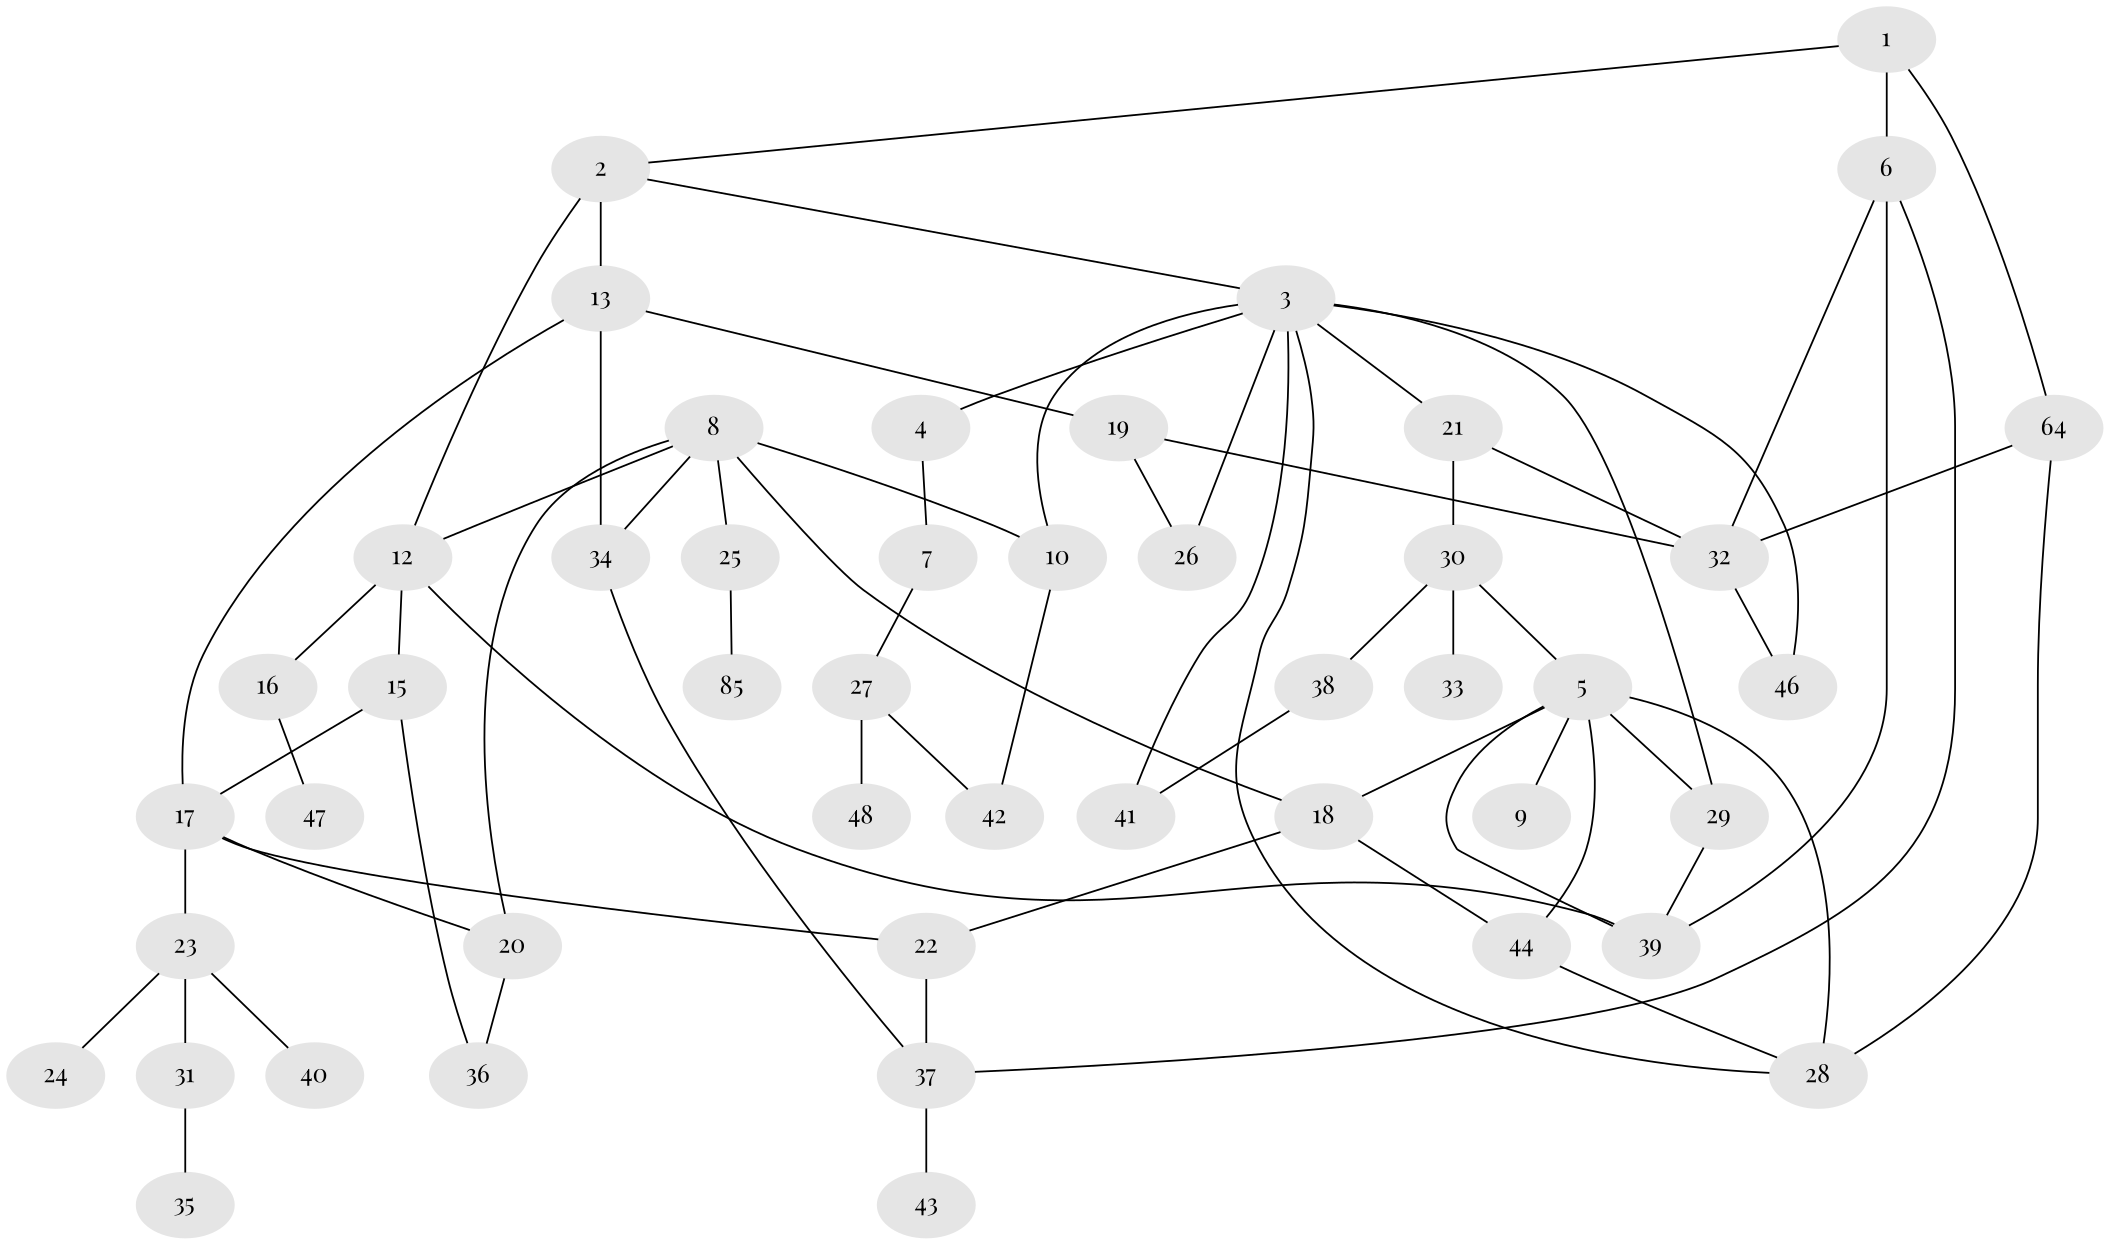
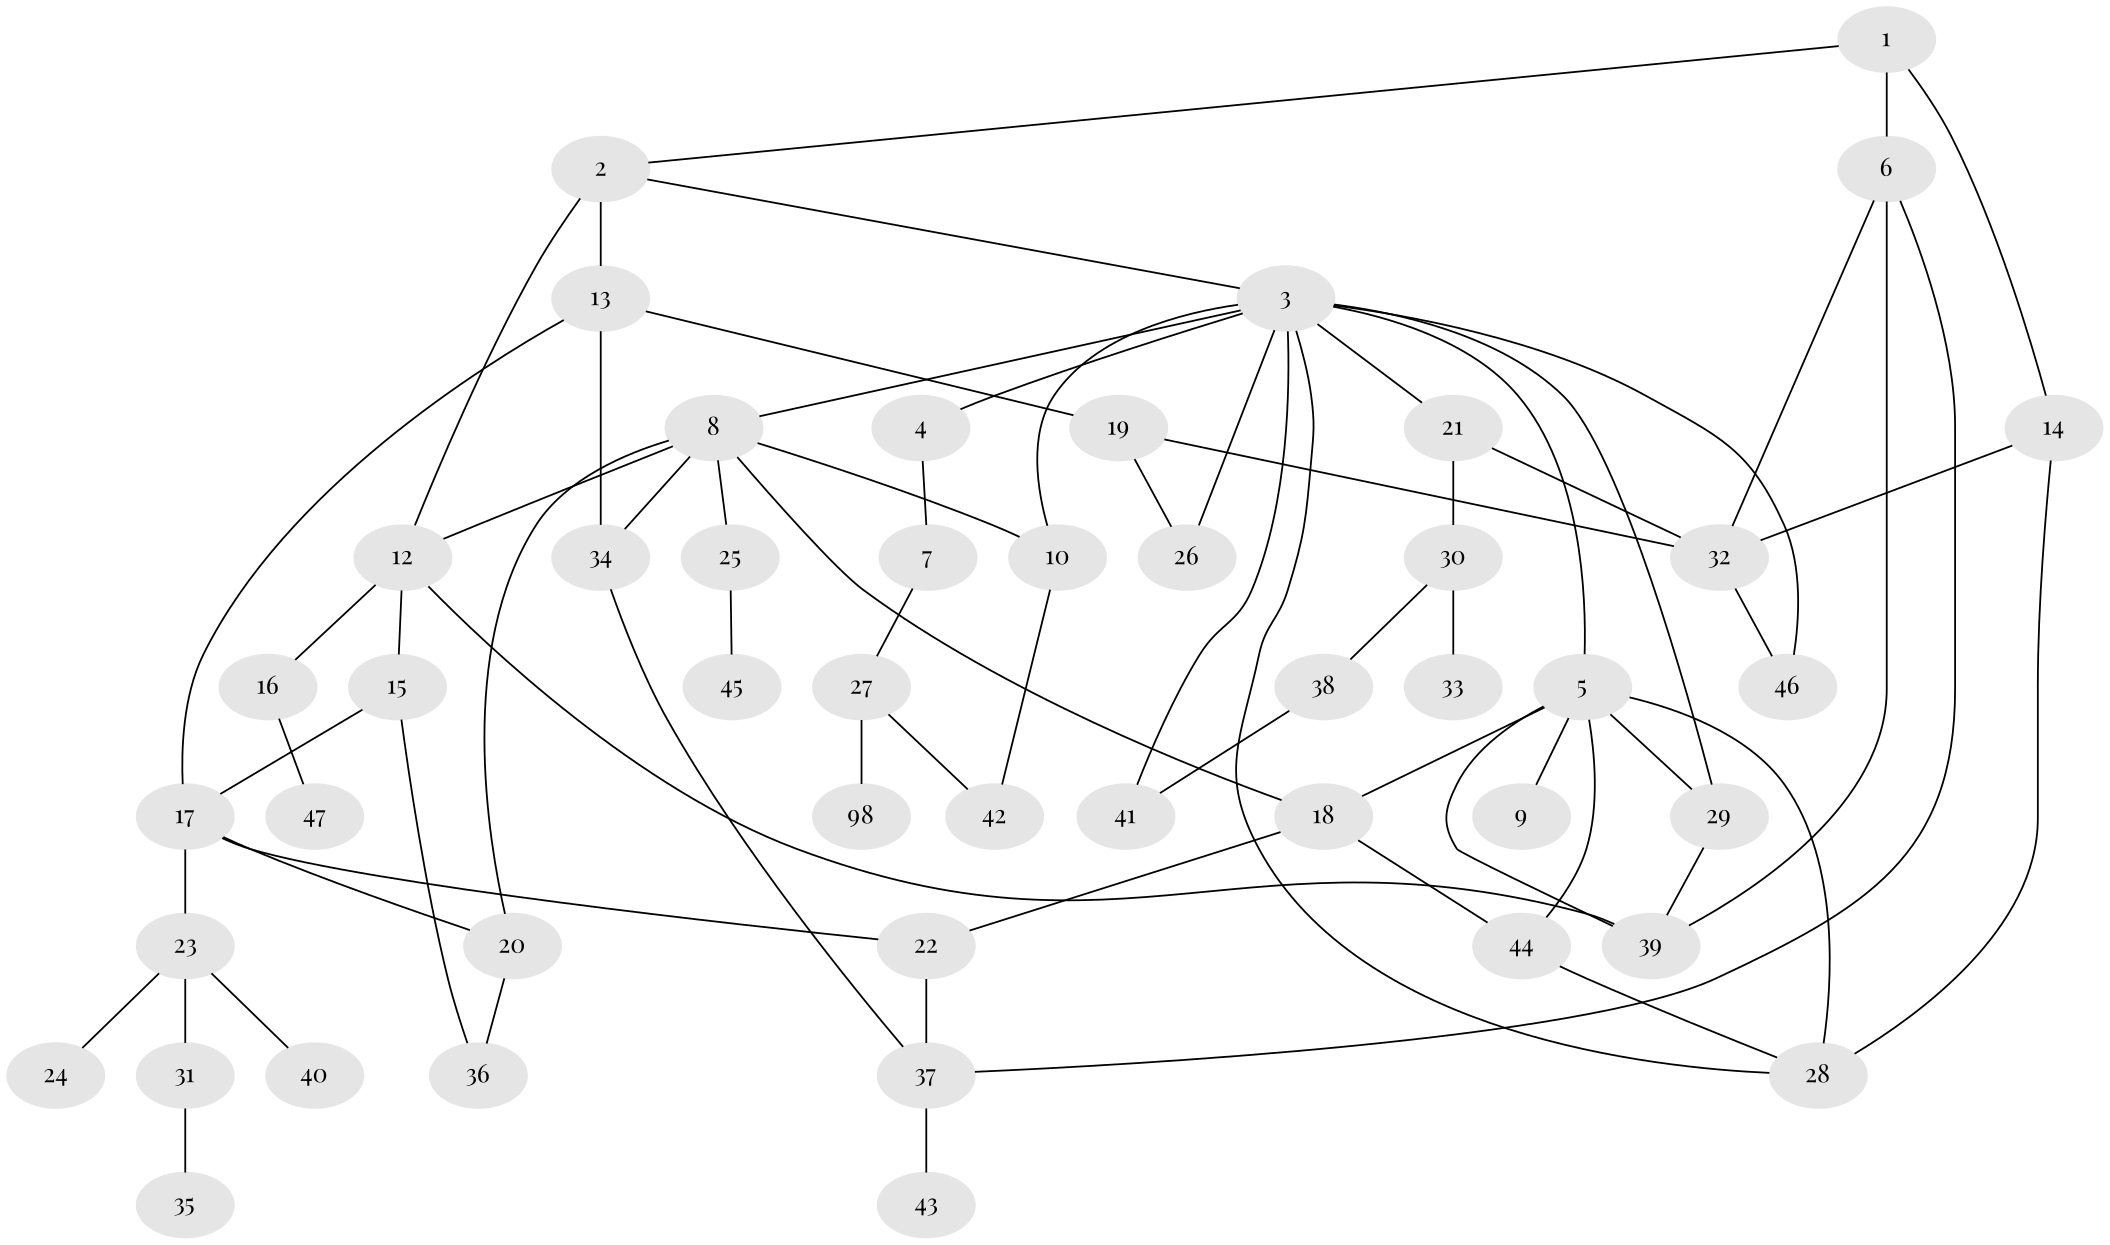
none -> (1000, 363)
(2054, 428) -> (2054, 428)
(1518, 622) -> (1536, 422)
(732, 687) -> (732, 687)
(862, 817) -> (862, 817)
